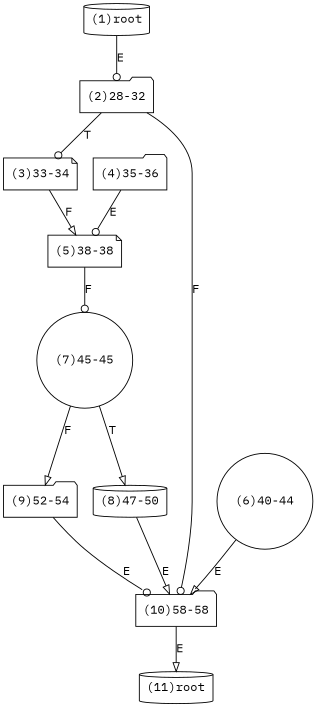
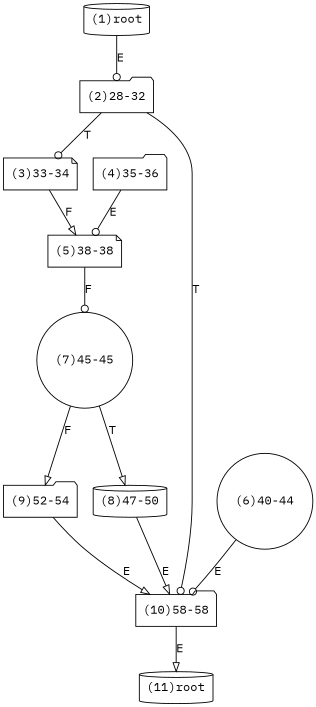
(196, 290) -> (196, 290)
(95, 557) -> (95, 557)
(216, 565) -> (216, 565)
